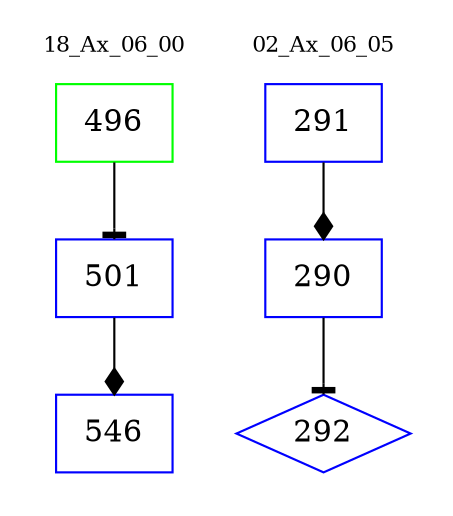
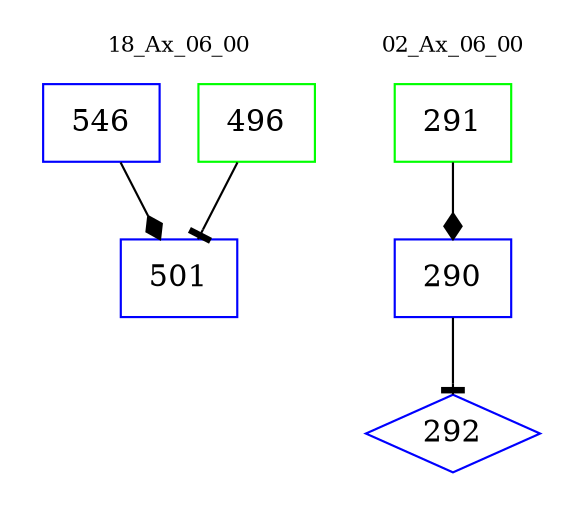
(324, 46) -> (453, 46)
(324, 123) -> (453, 123)
(114, 343) -> (134, 189)
